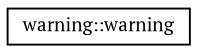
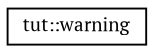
(99, 27) -> (77, 27)
